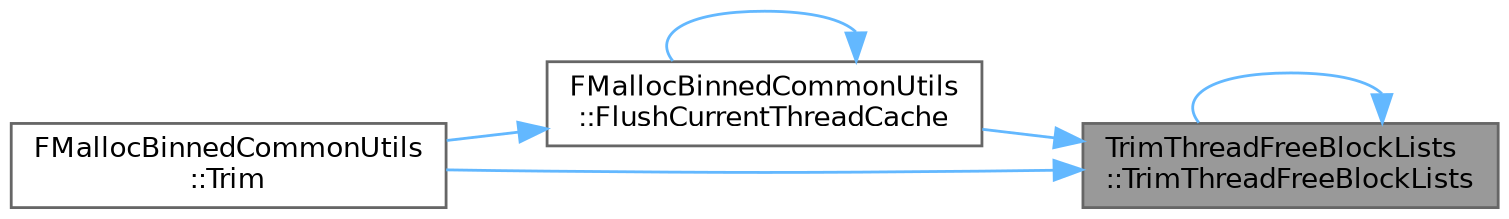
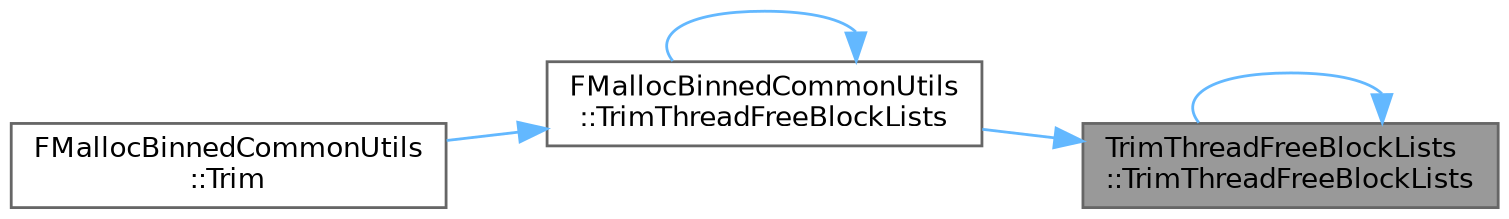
(765, 104) -> (765, 104)
(750, 172) -> none
